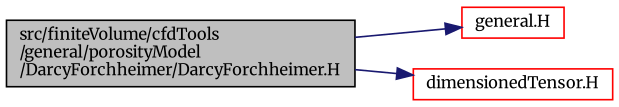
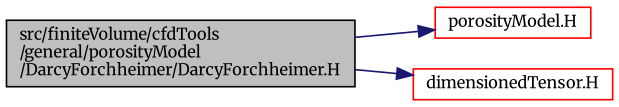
(513, 23) -> (513, 23)
